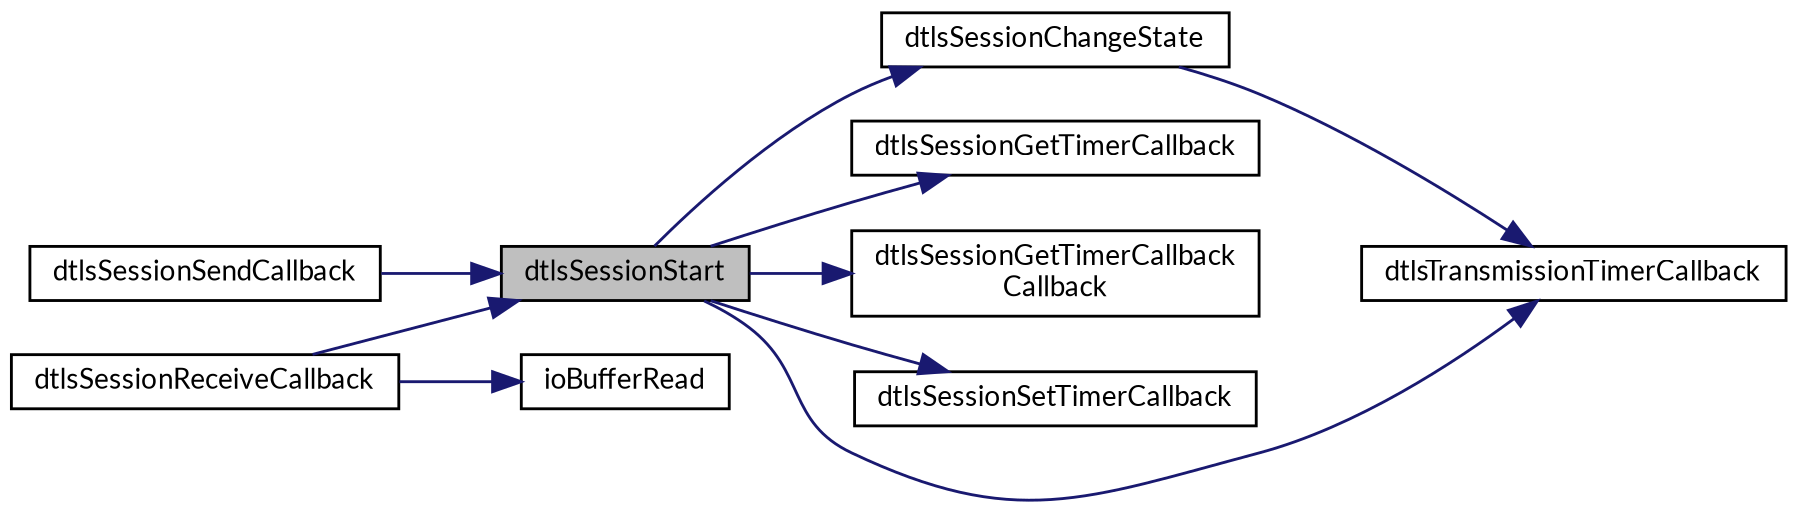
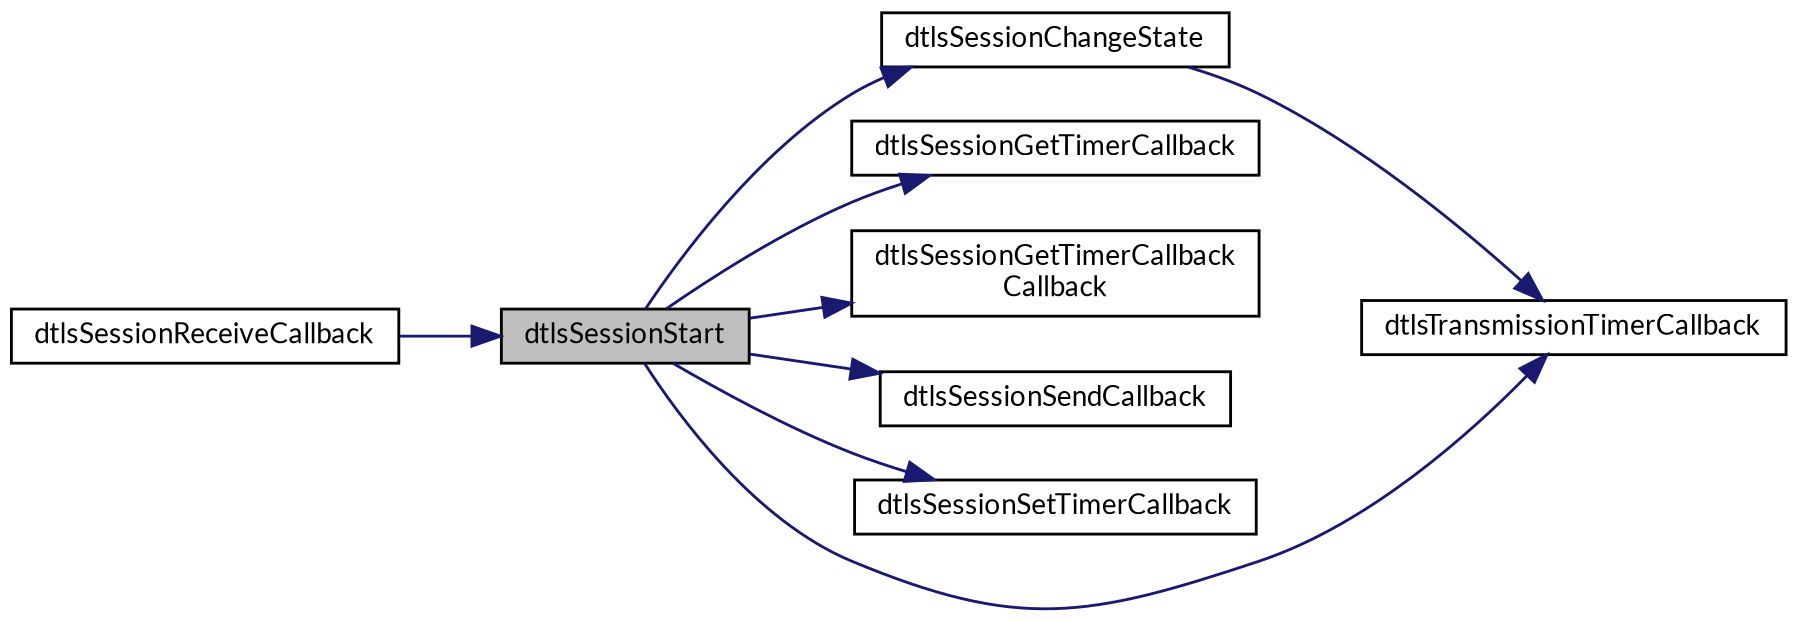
(426, 273) -> (800, 362)
(625, 382) -> none
